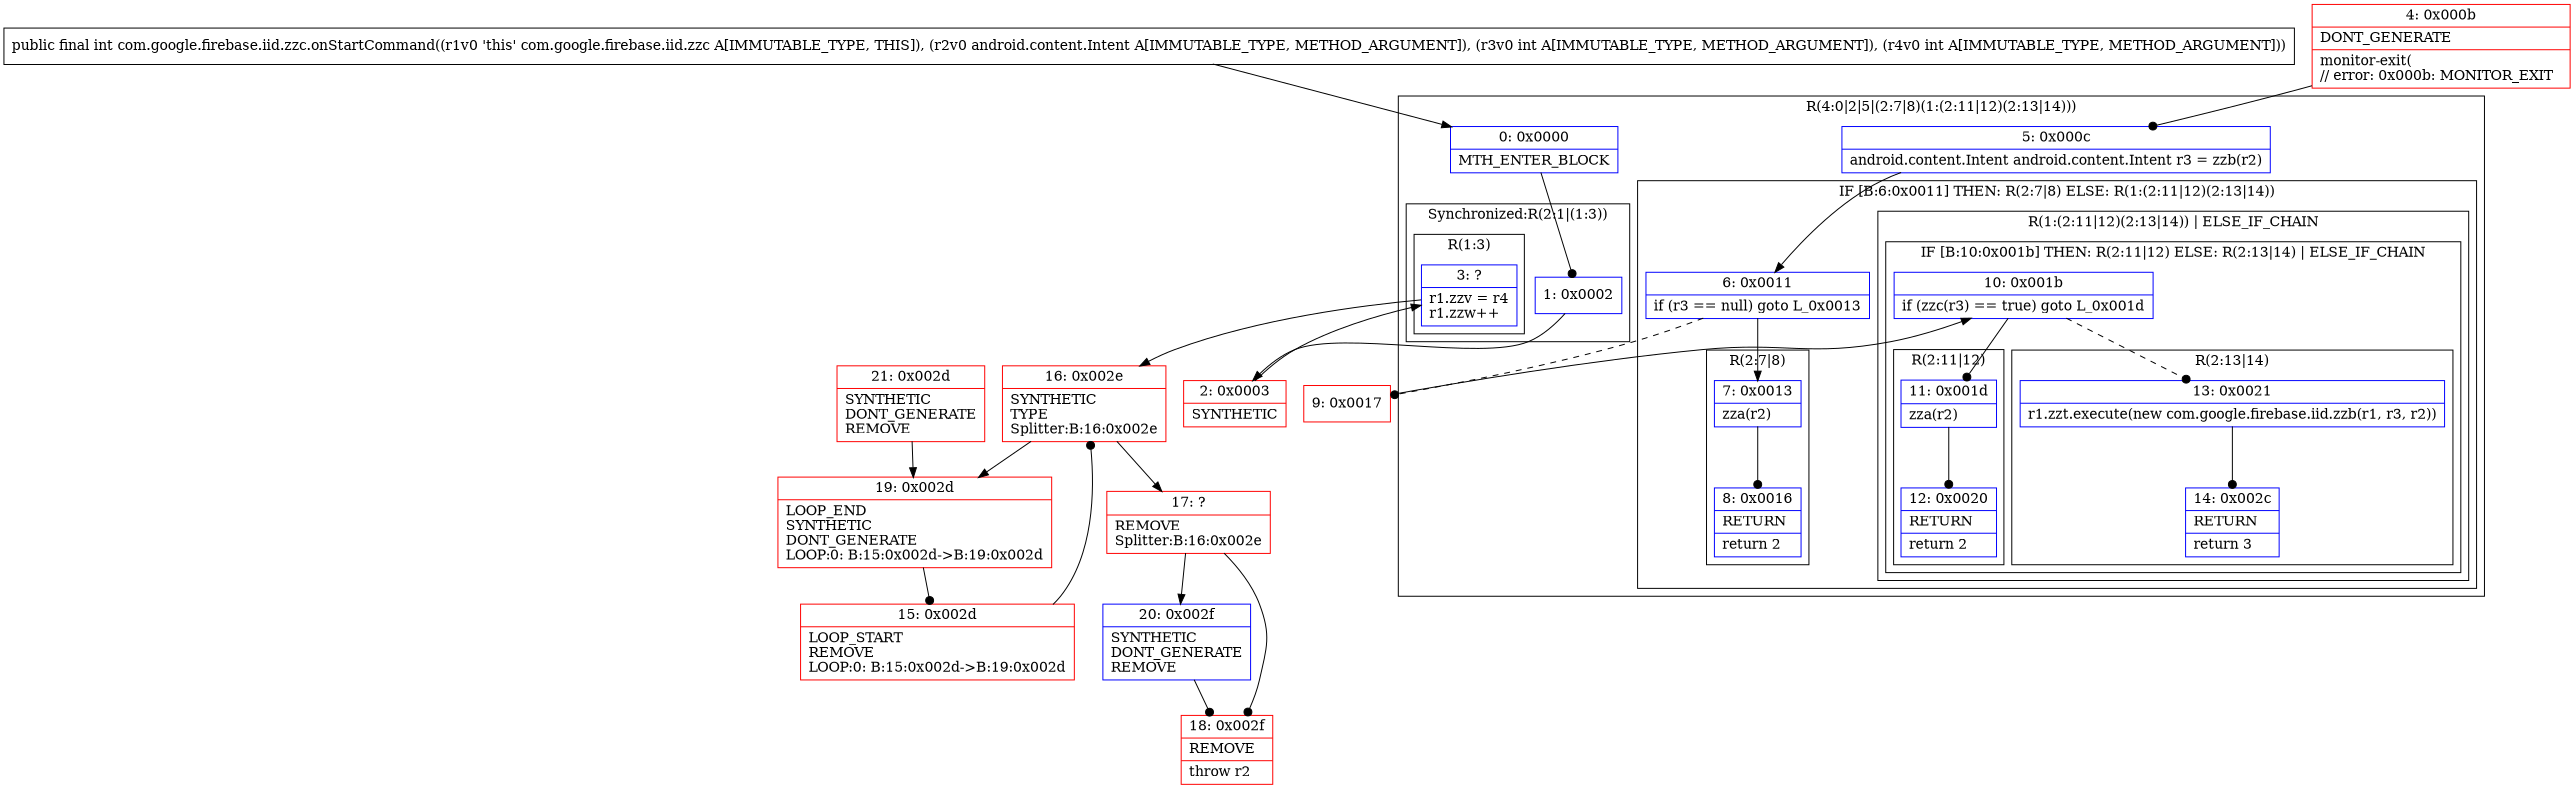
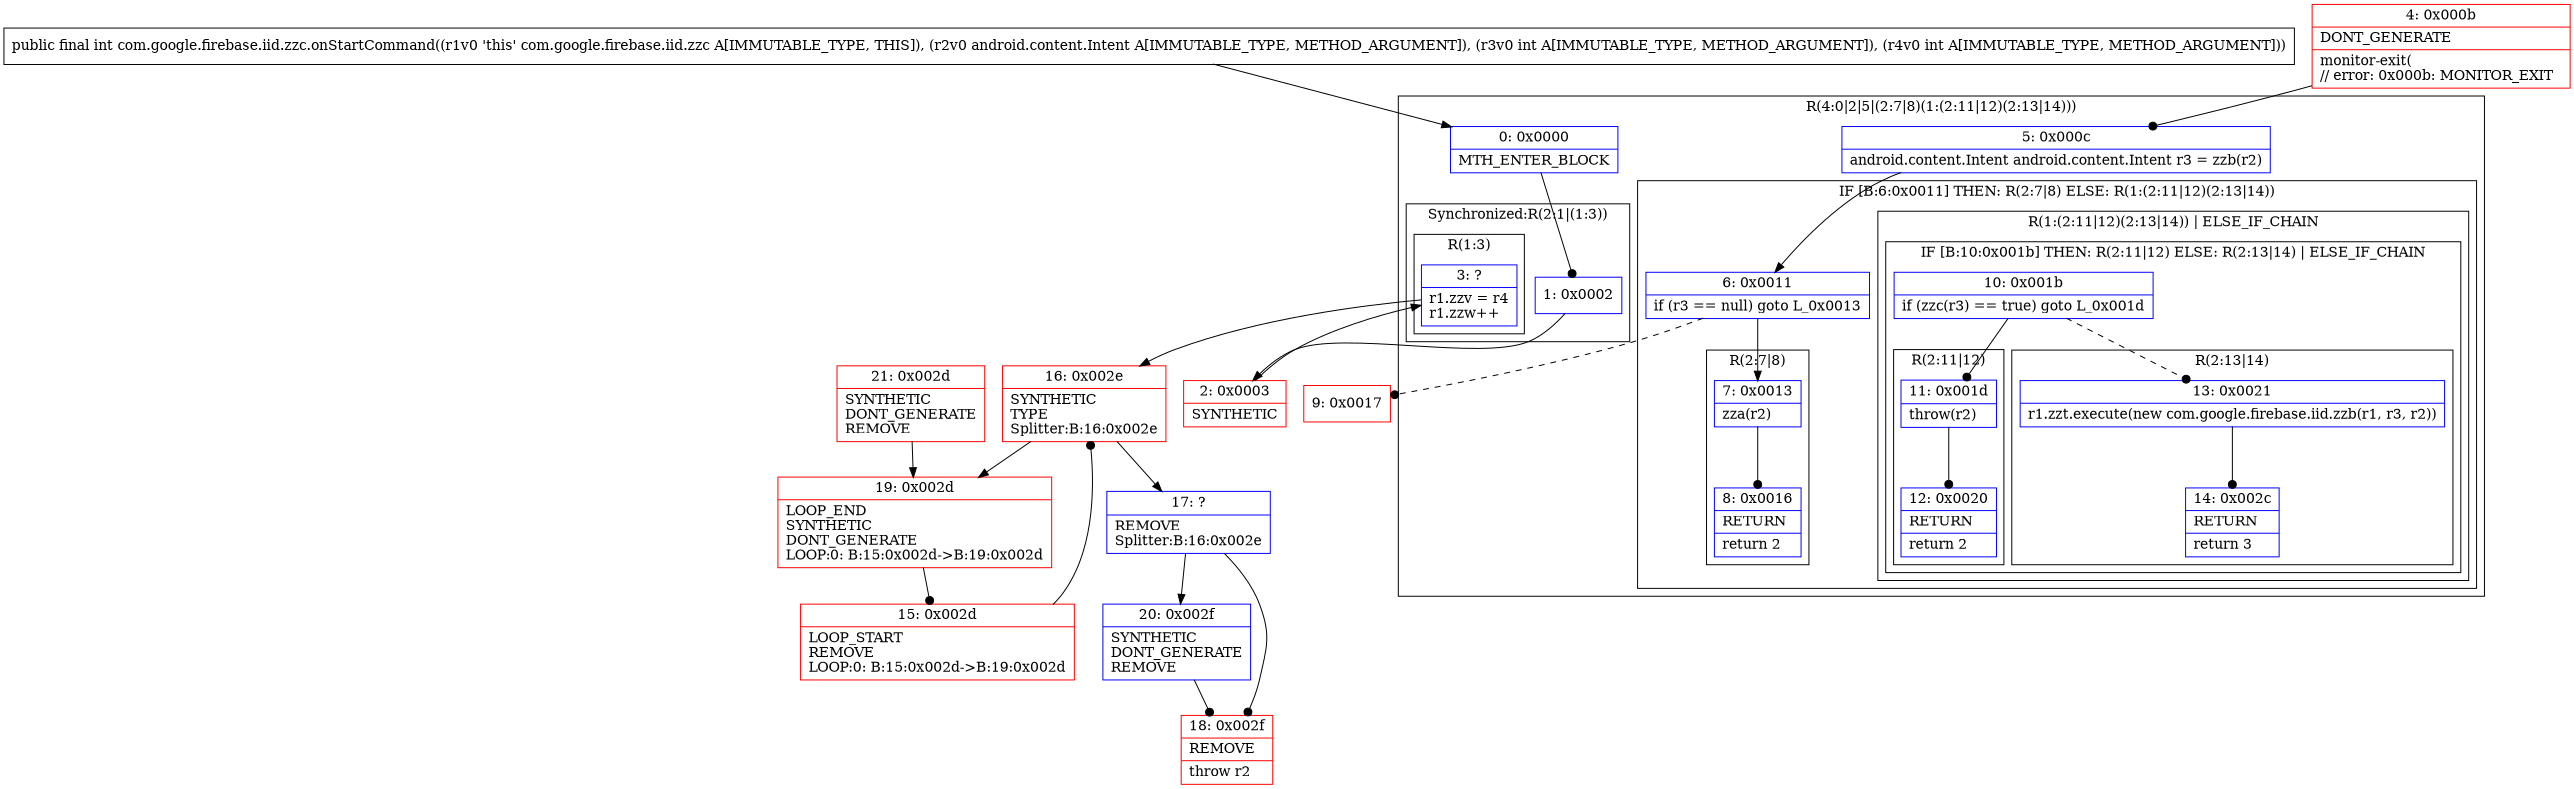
(1677, 352) -> none
(1934, 415) -> (1943, 415)
(1189, 522) -> (1189, 522)
